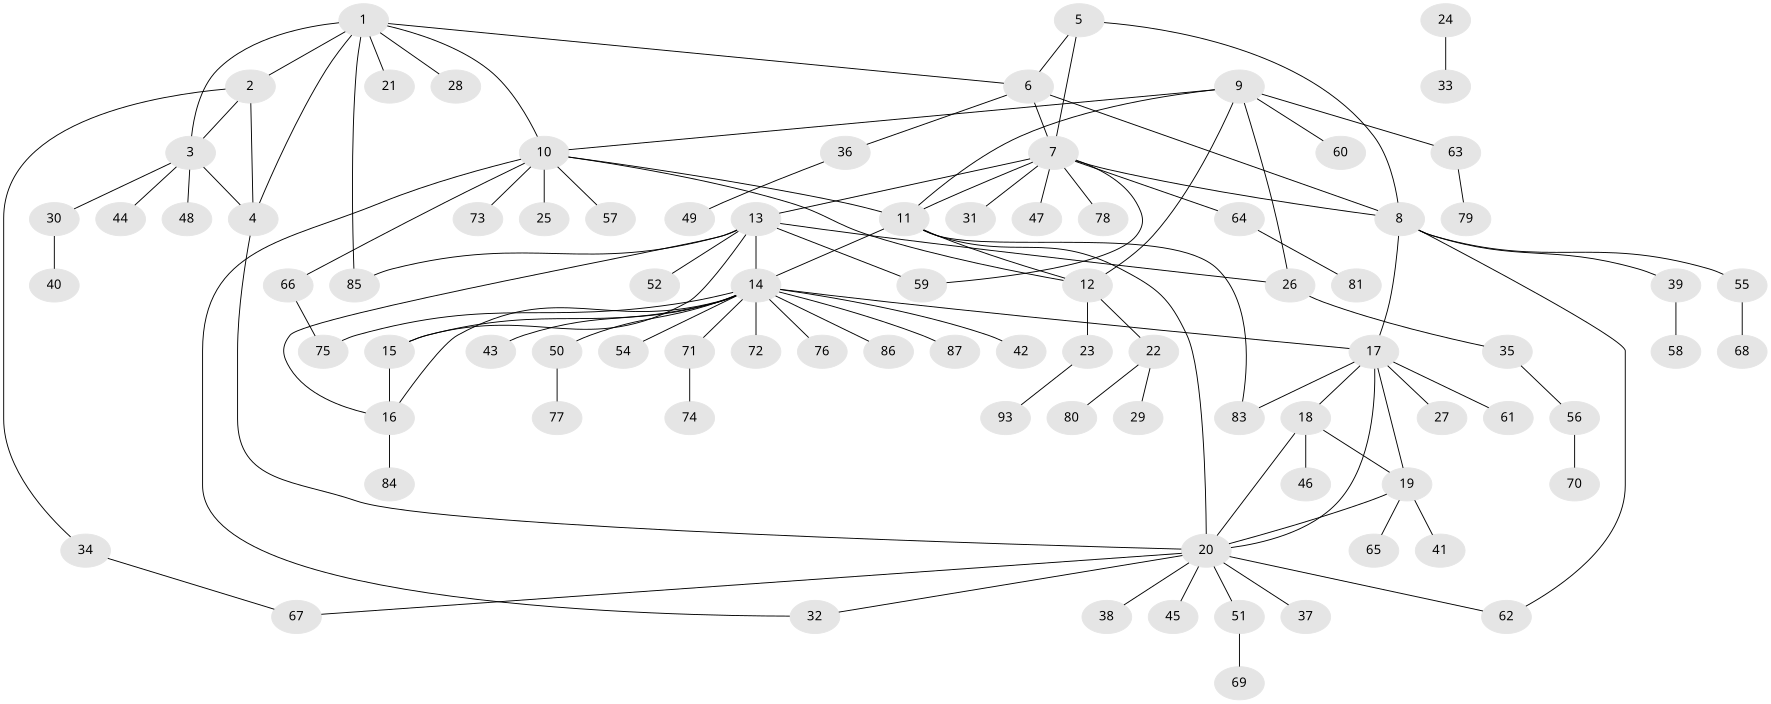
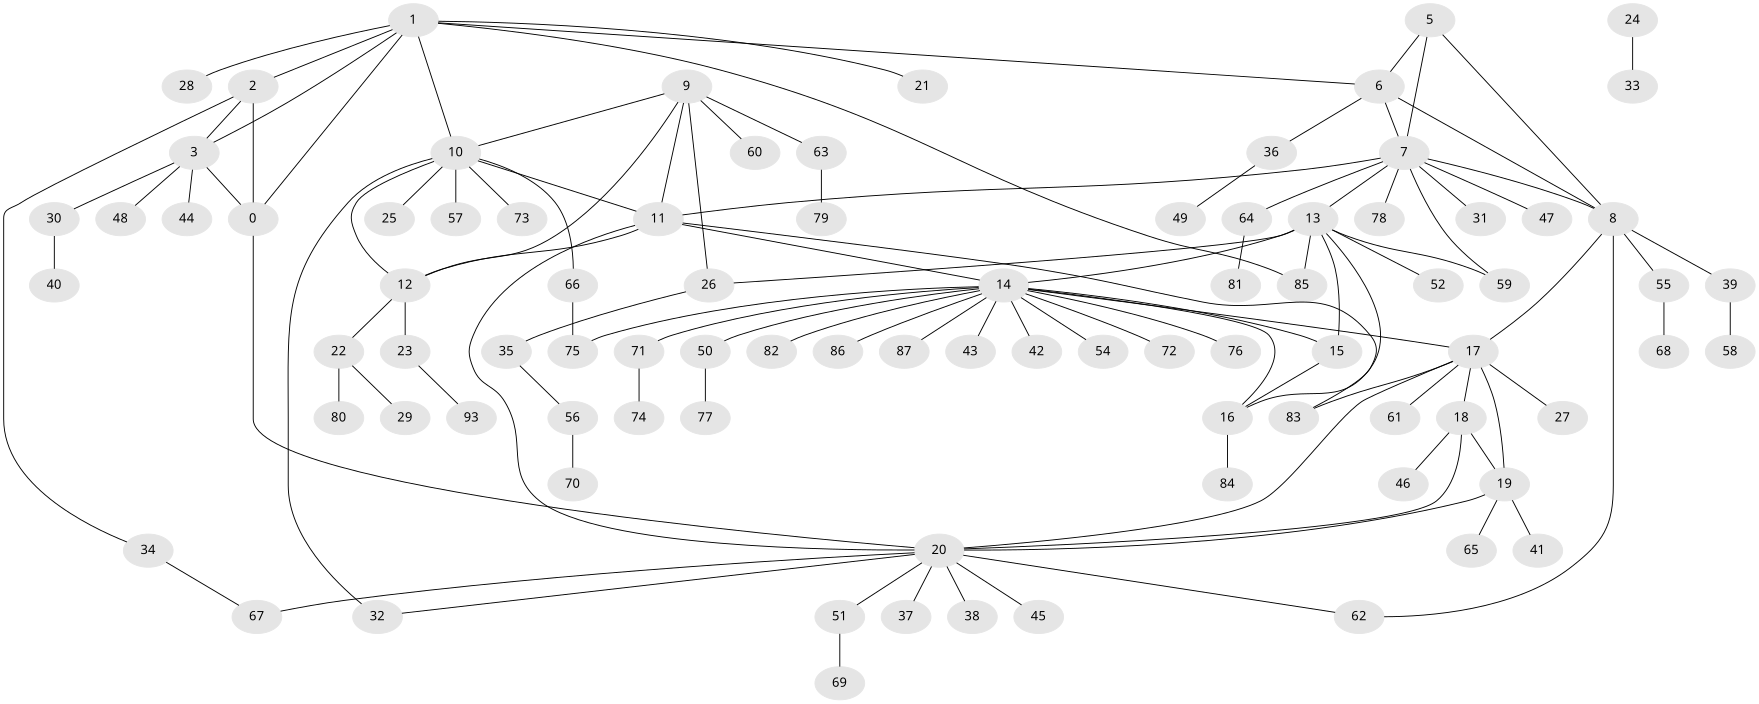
(253, 219) -> (253, 219)
none -> (772, 352)
